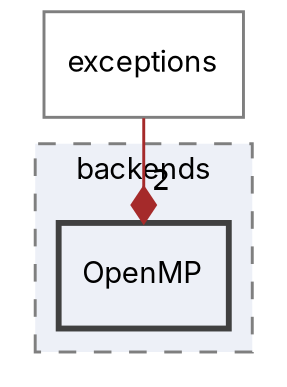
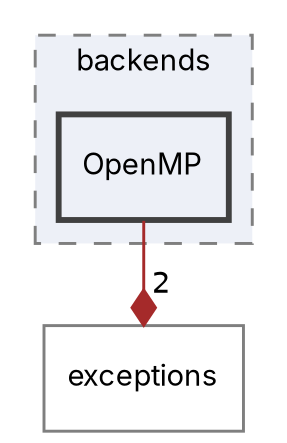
(144, 161) -> (144, 262)
